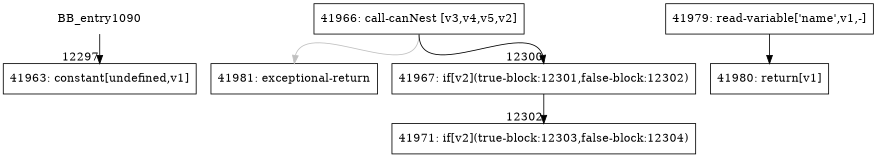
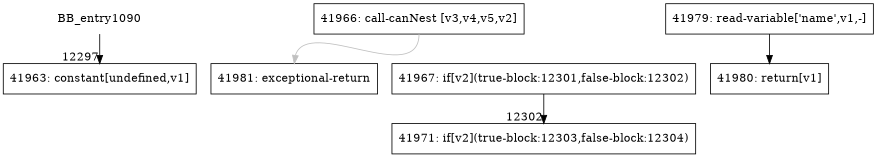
(477, 50) -> none
